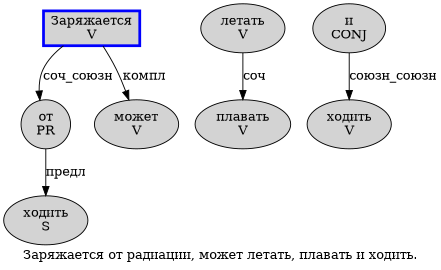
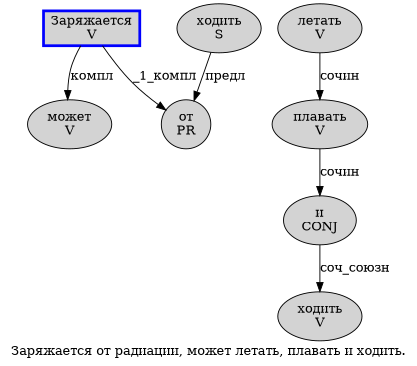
(78, 76) -> (165, 76)
(254, 76) -> (340, 76)
(393, 76) -> (355, 268)
(46, 168) -> (204, 72)
none -> (320, 168)
